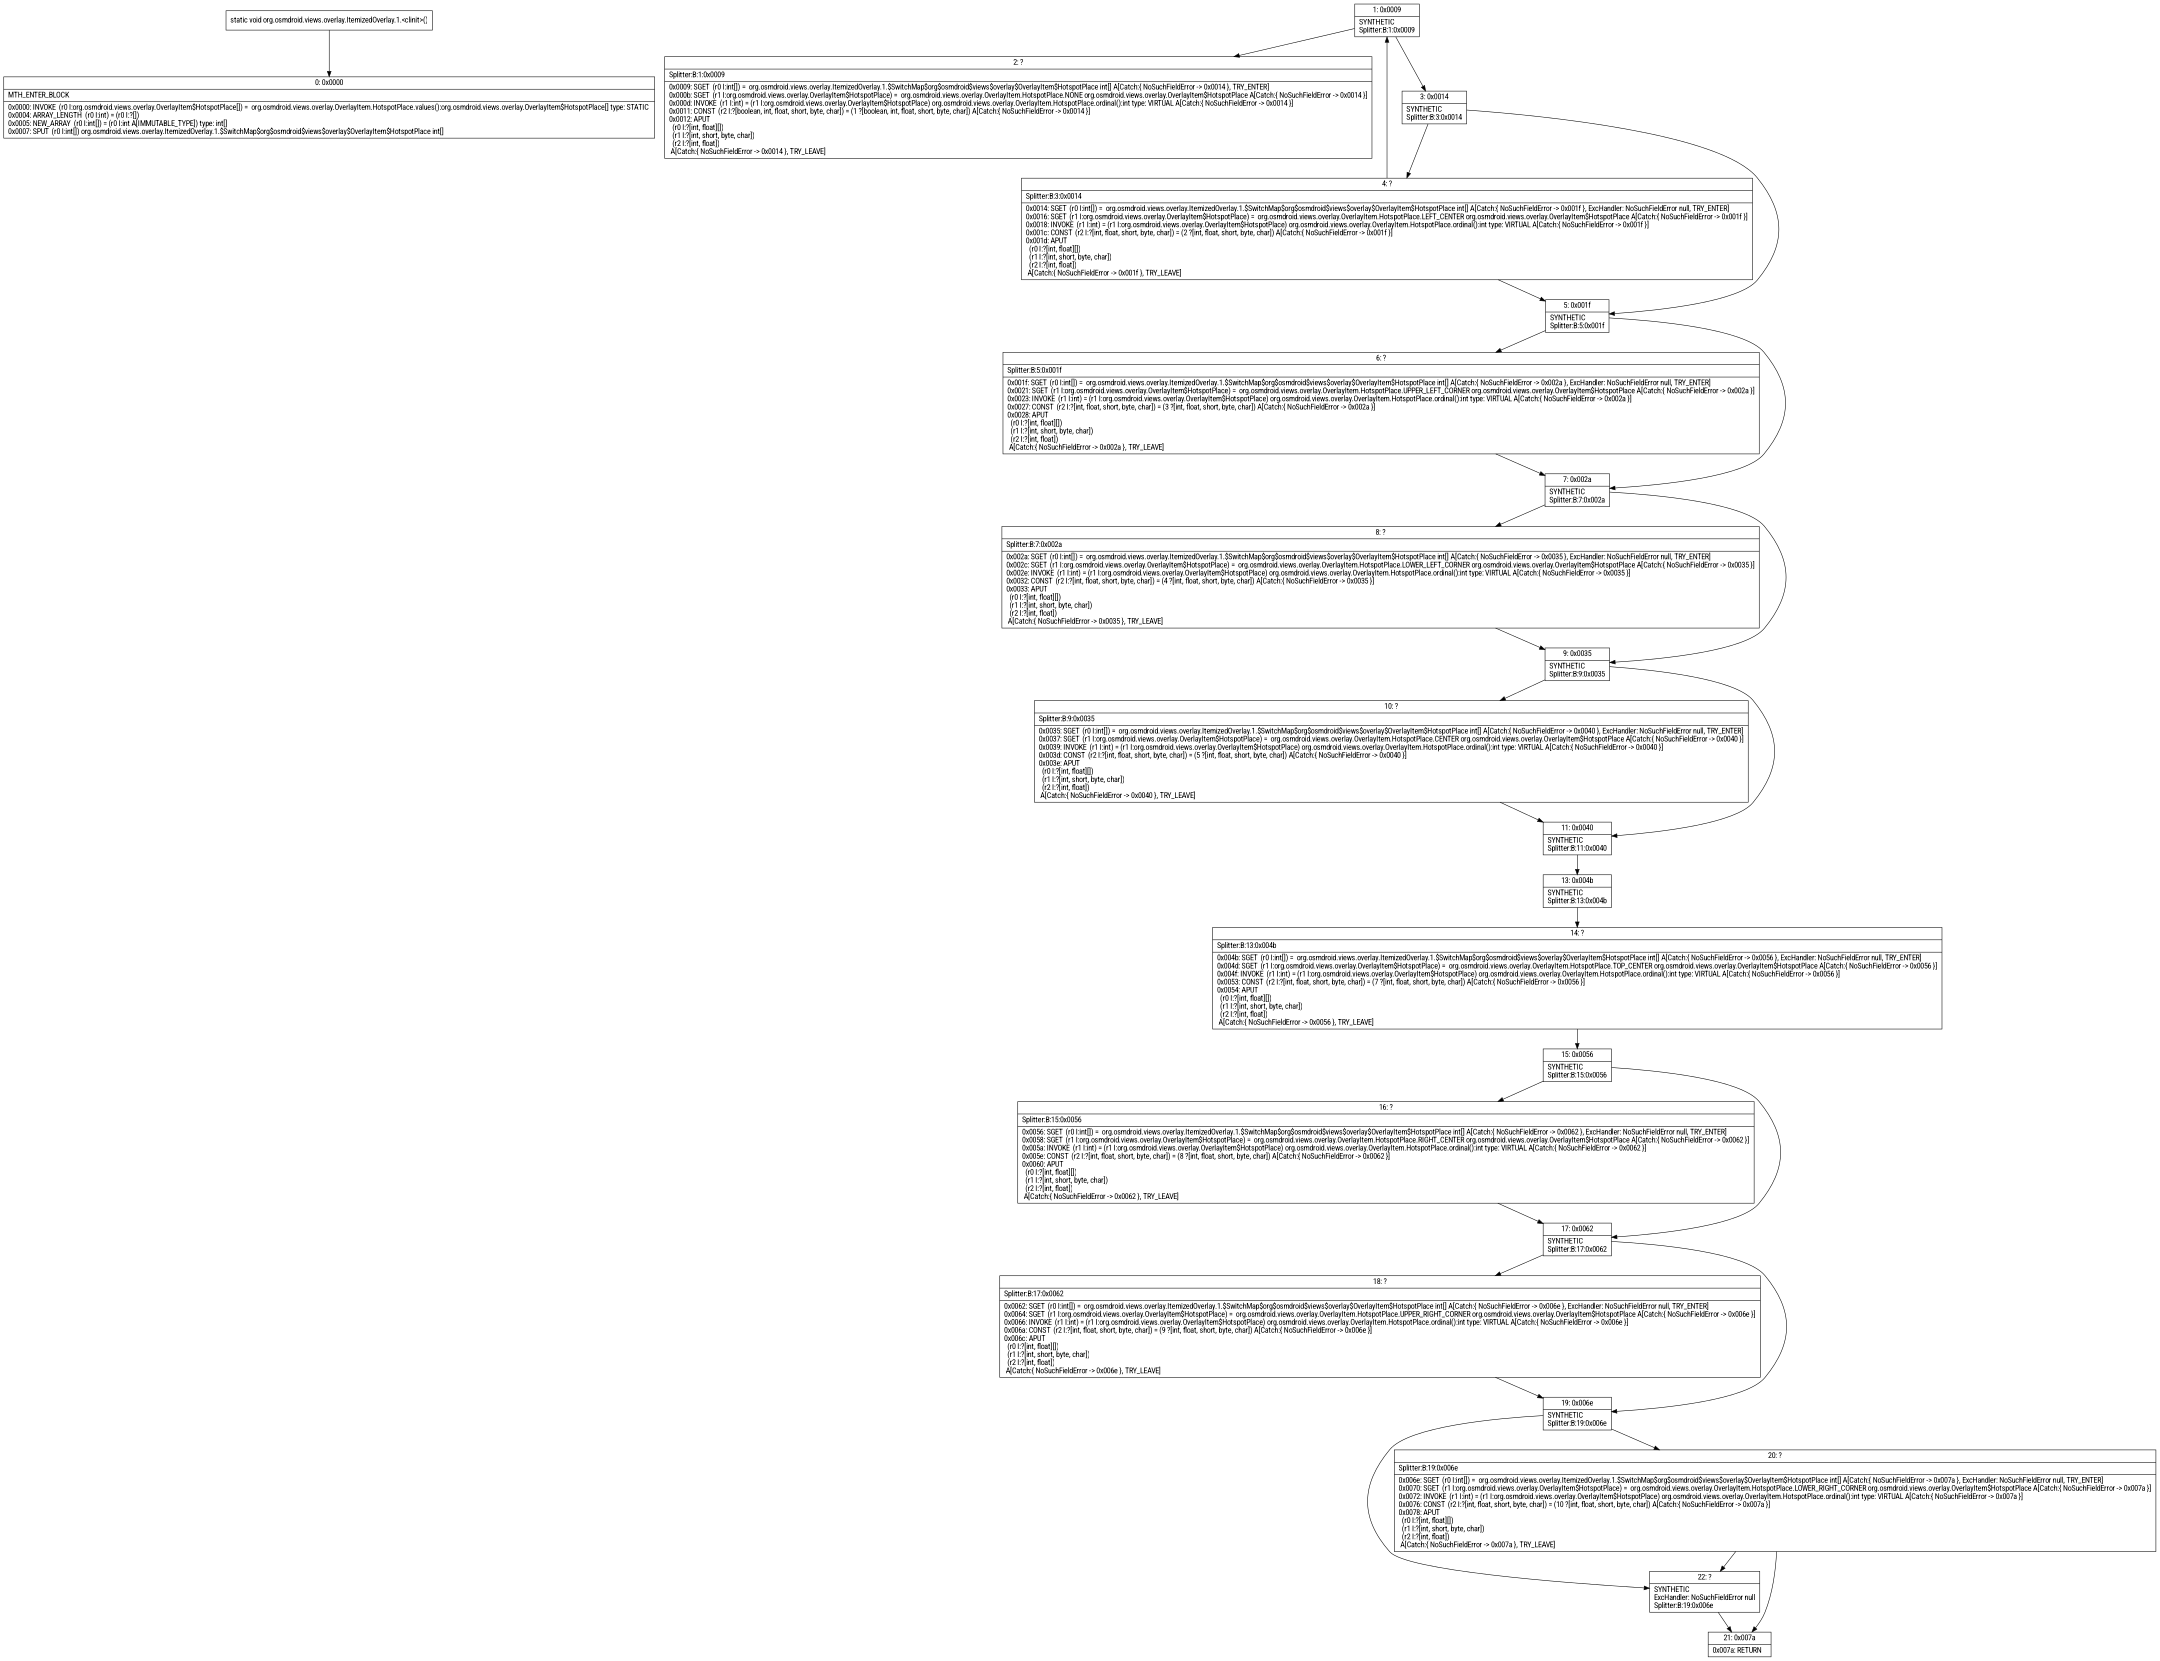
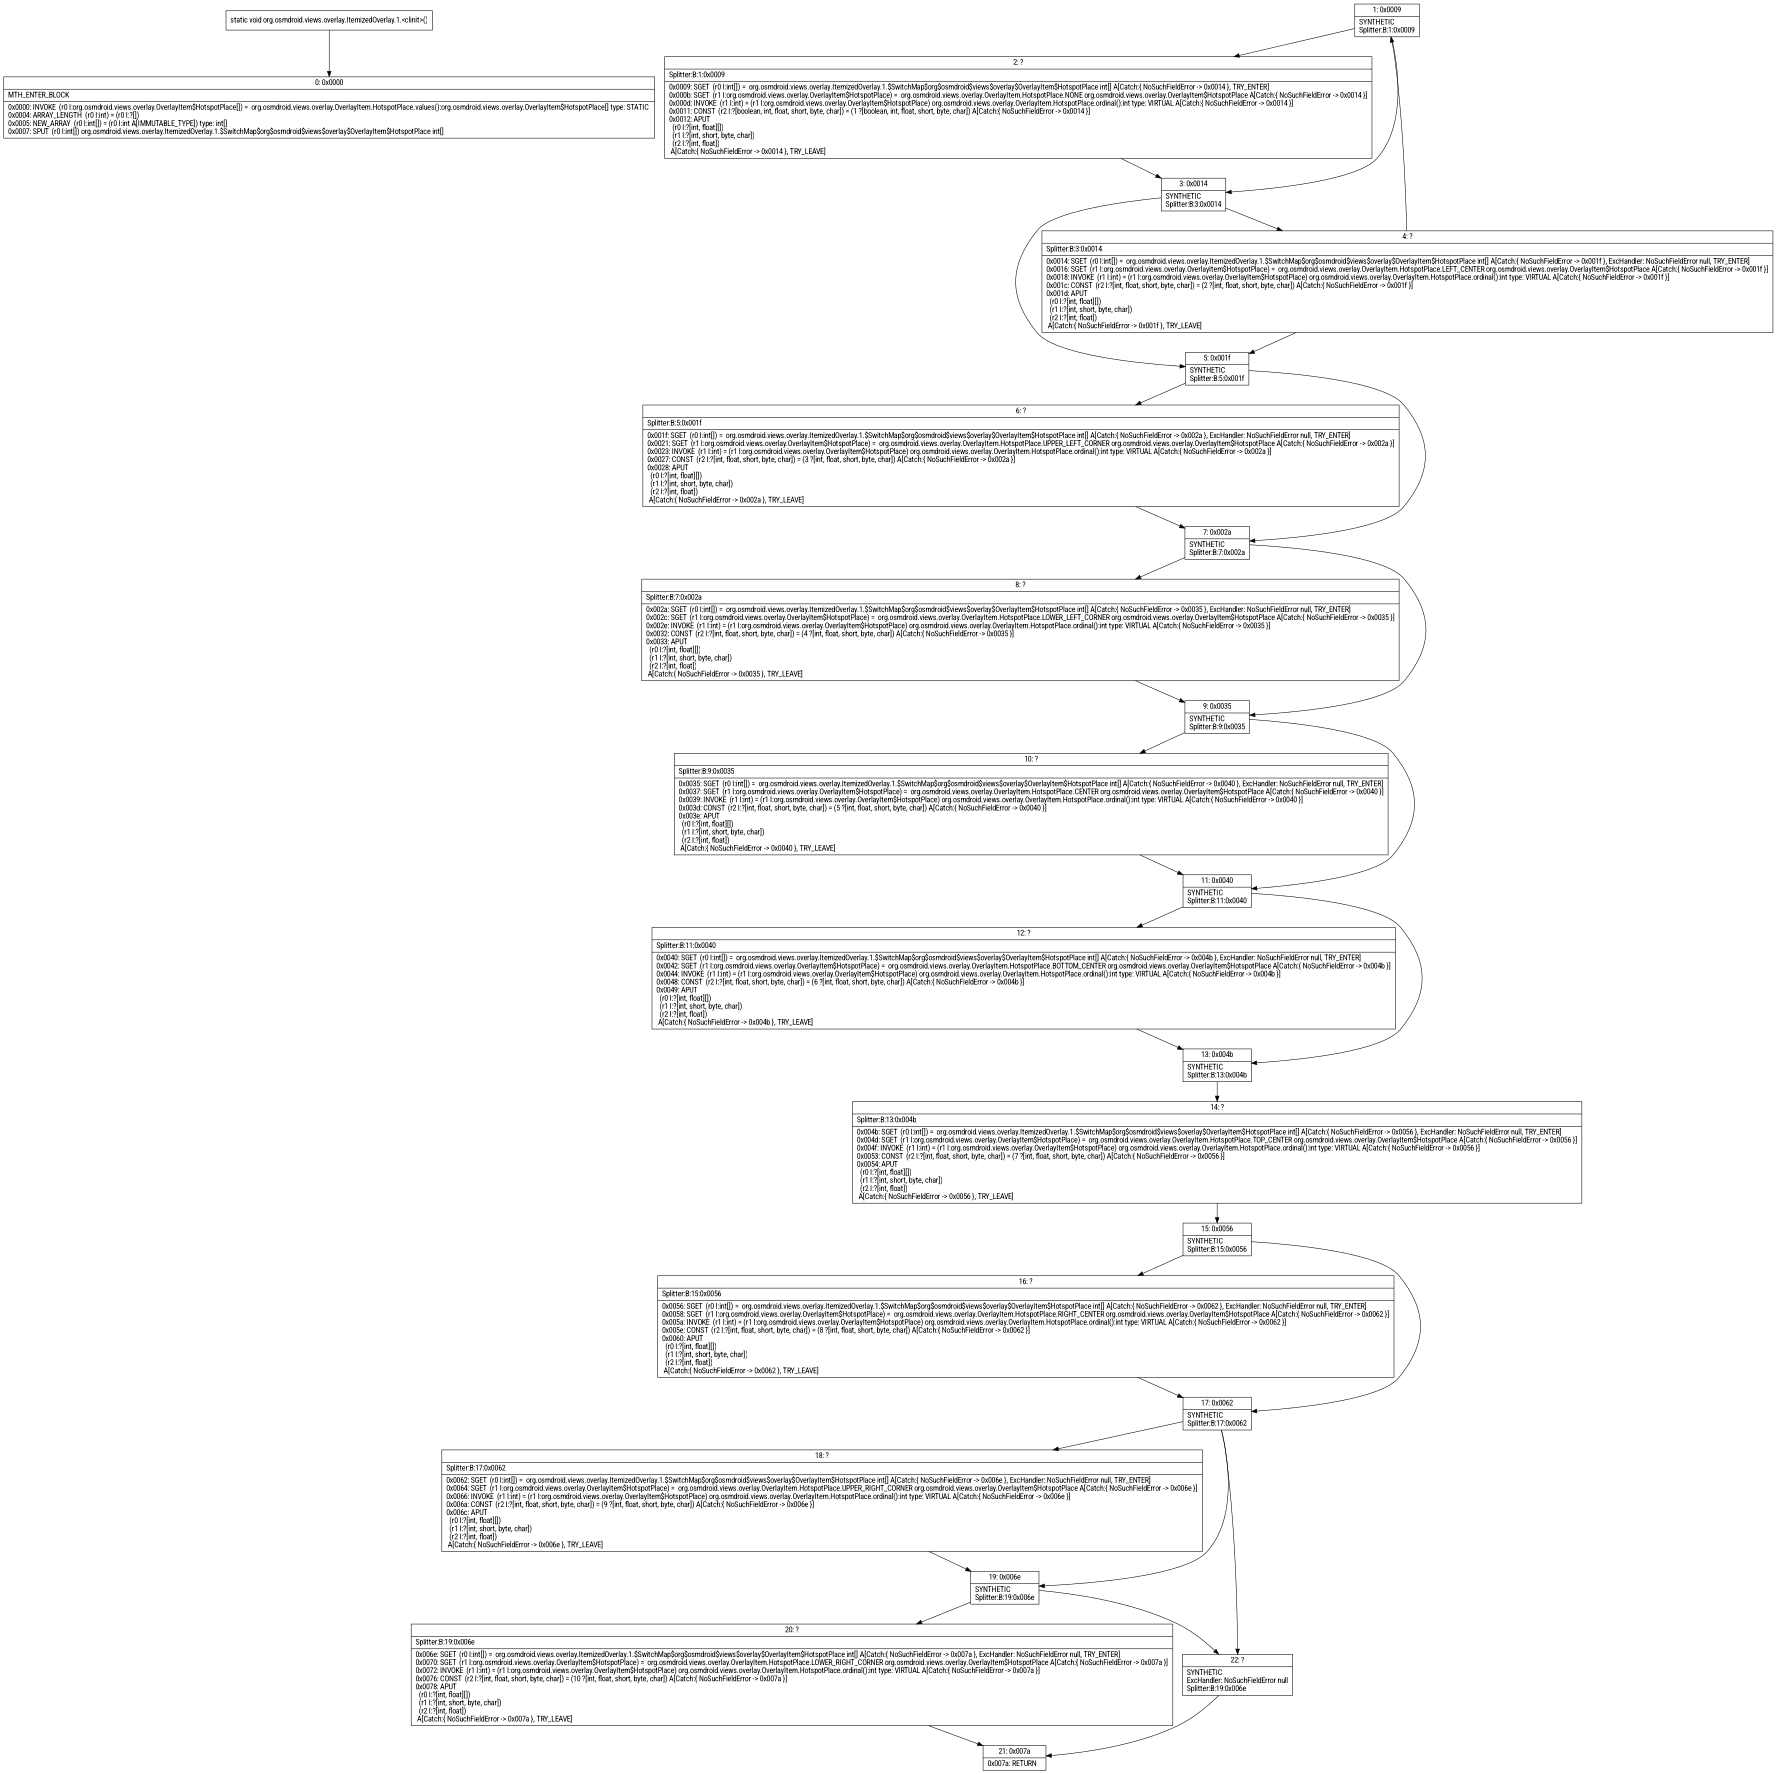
none -> (1138, 167)
none -> (1024, 978)
(1730, 1559) -> (1234, 1539)
